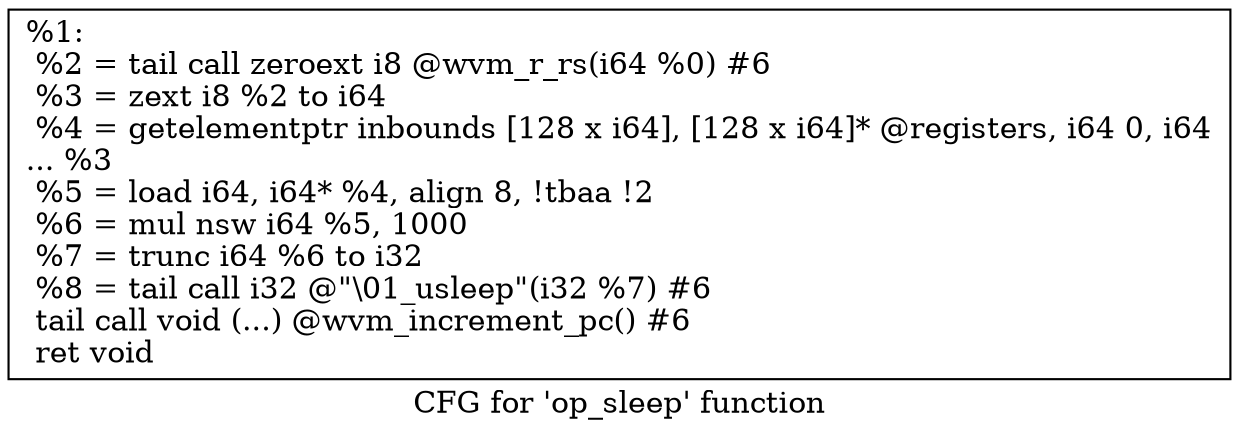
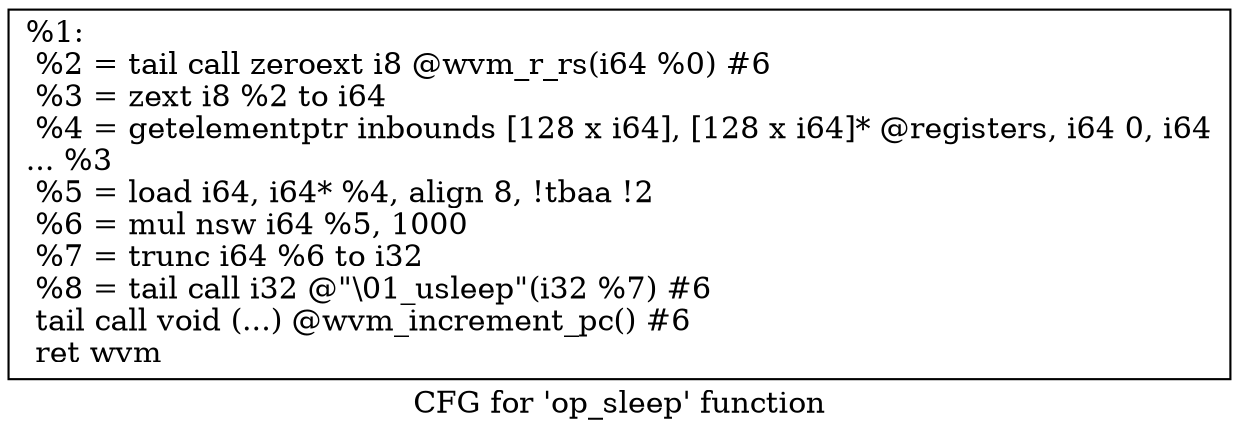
(91, 354) -> (94, 354)
